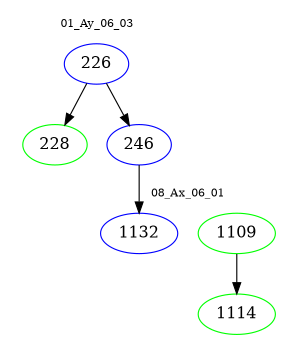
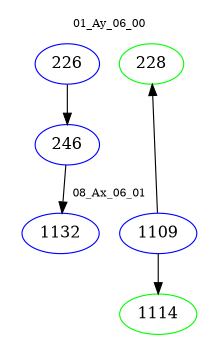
(97, 24) -> (109, 24)
(79, 99) -> (155, 154)
(237, 233) -> (158, 233)
